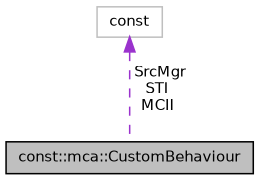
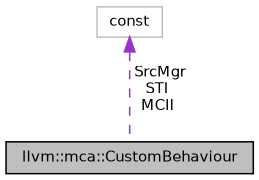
(130, 158) -> (130, 158)
